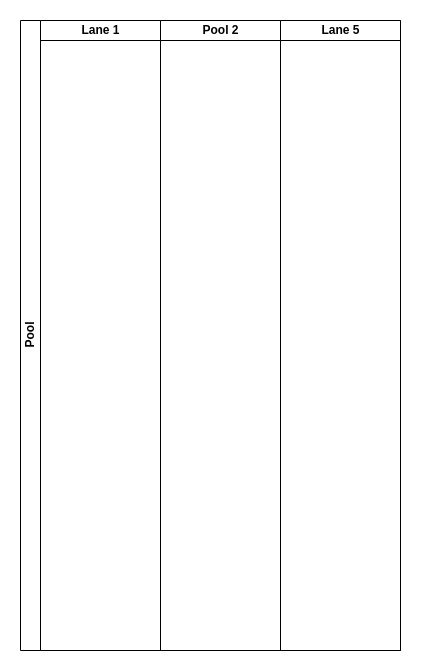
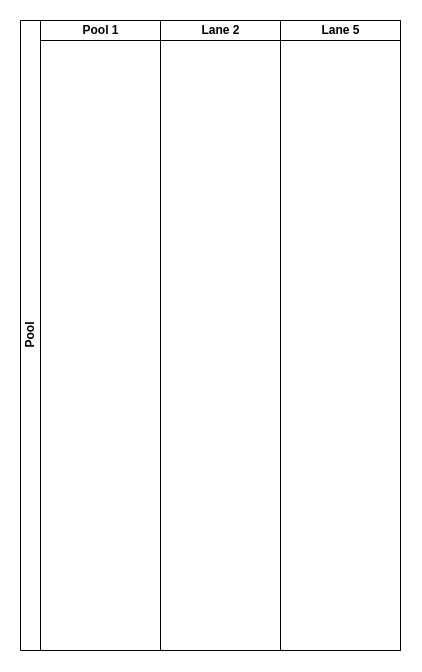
(101, 31) -> (101, 31)
(221, 31) -> (221, 31)
